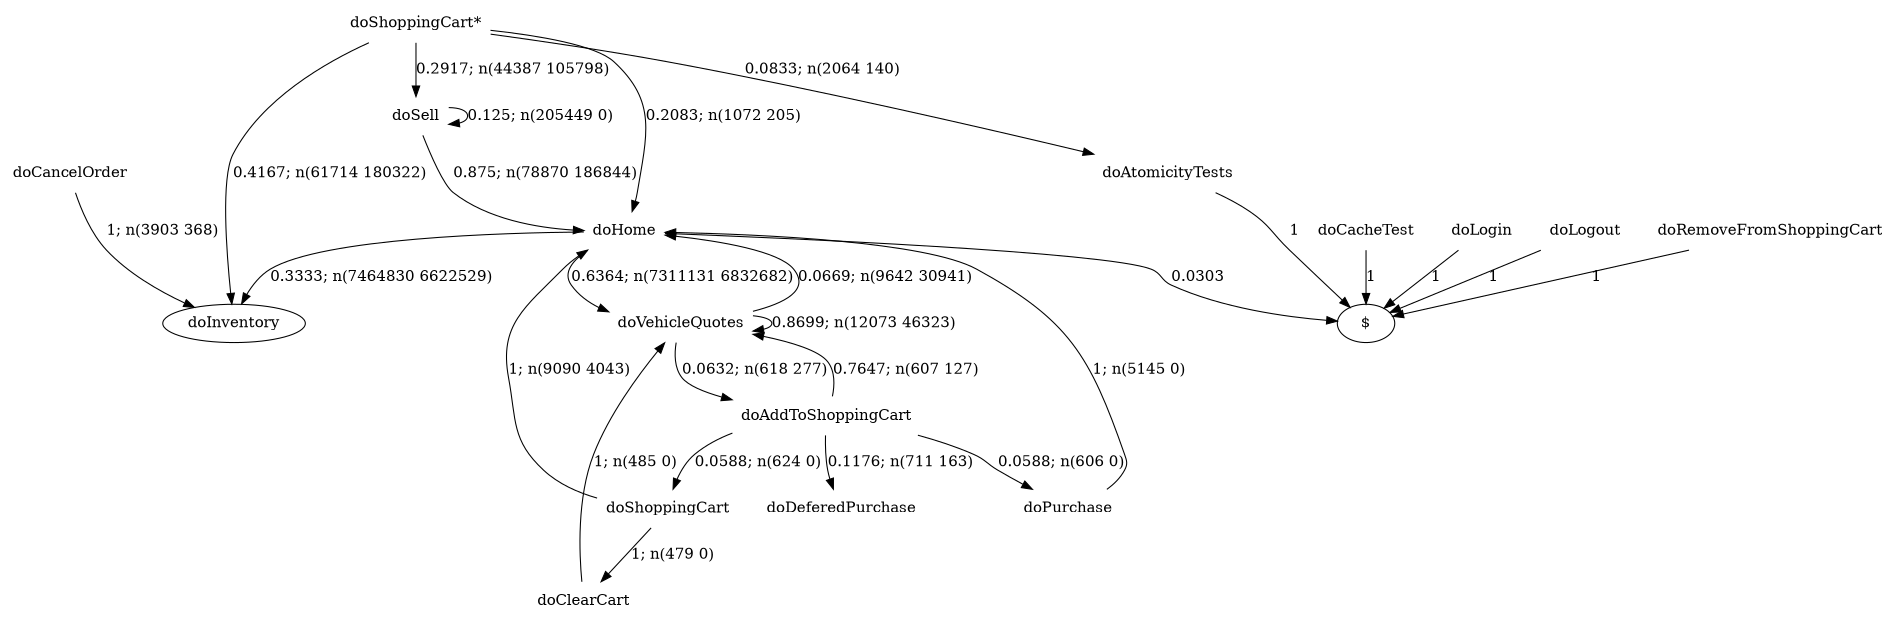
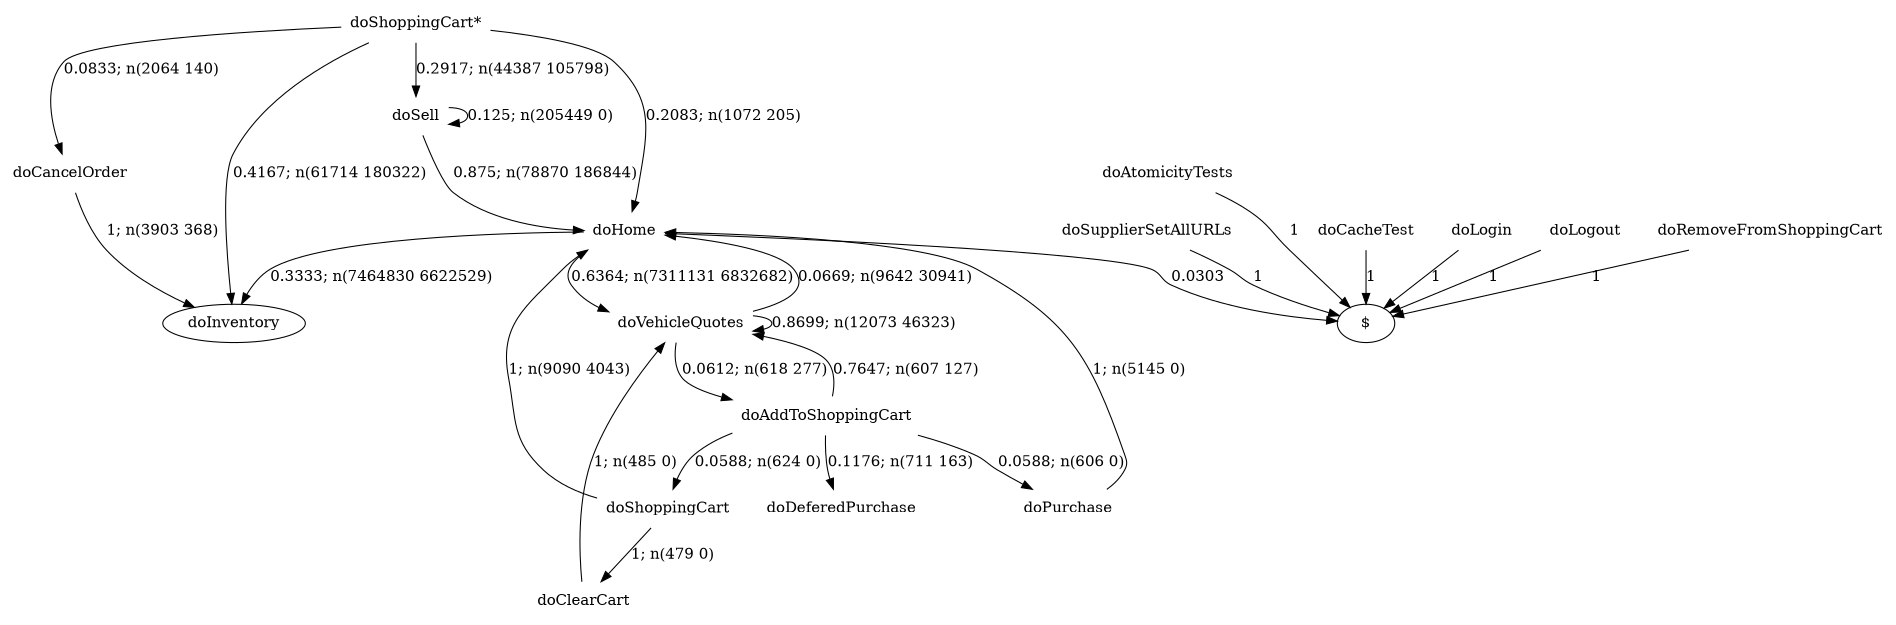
(788, 86) -> (158, 40)
none -> (1147, 231)
(755, 370) -> (755, 370)
